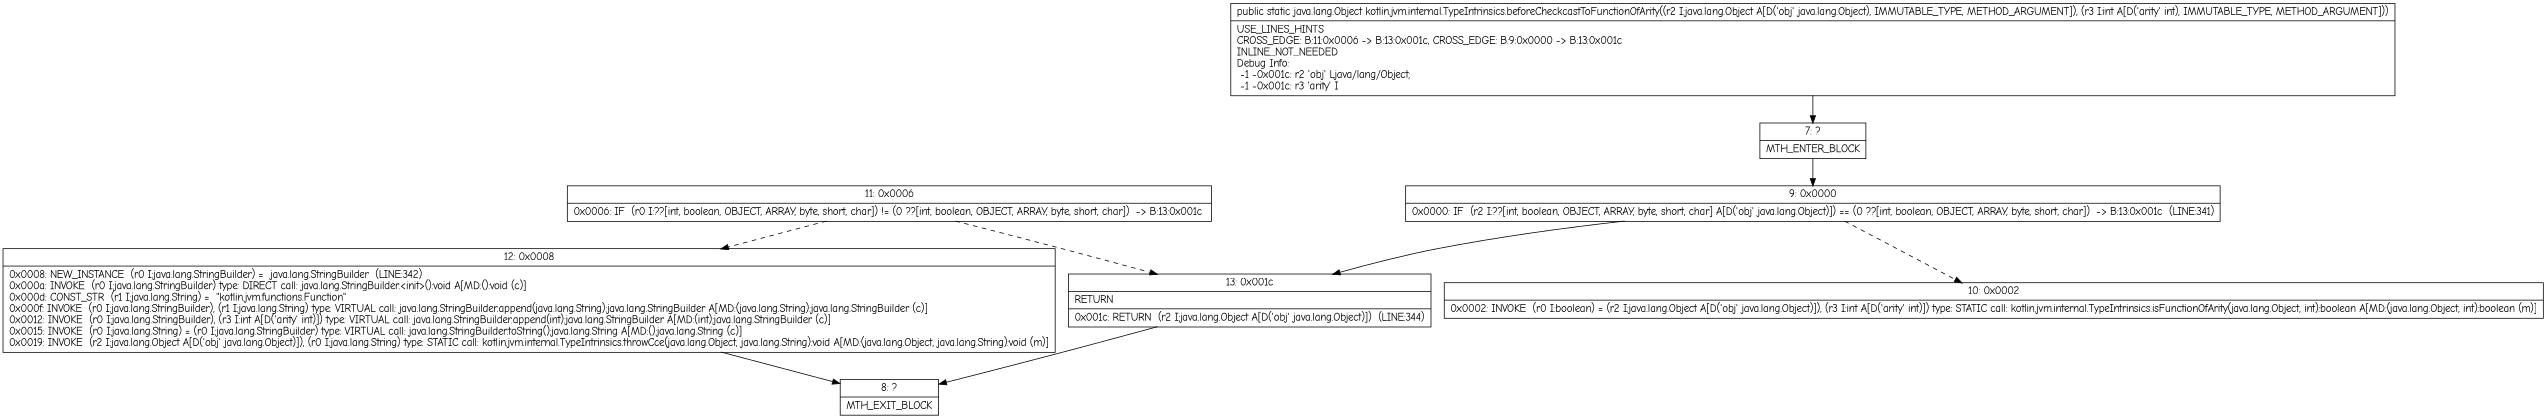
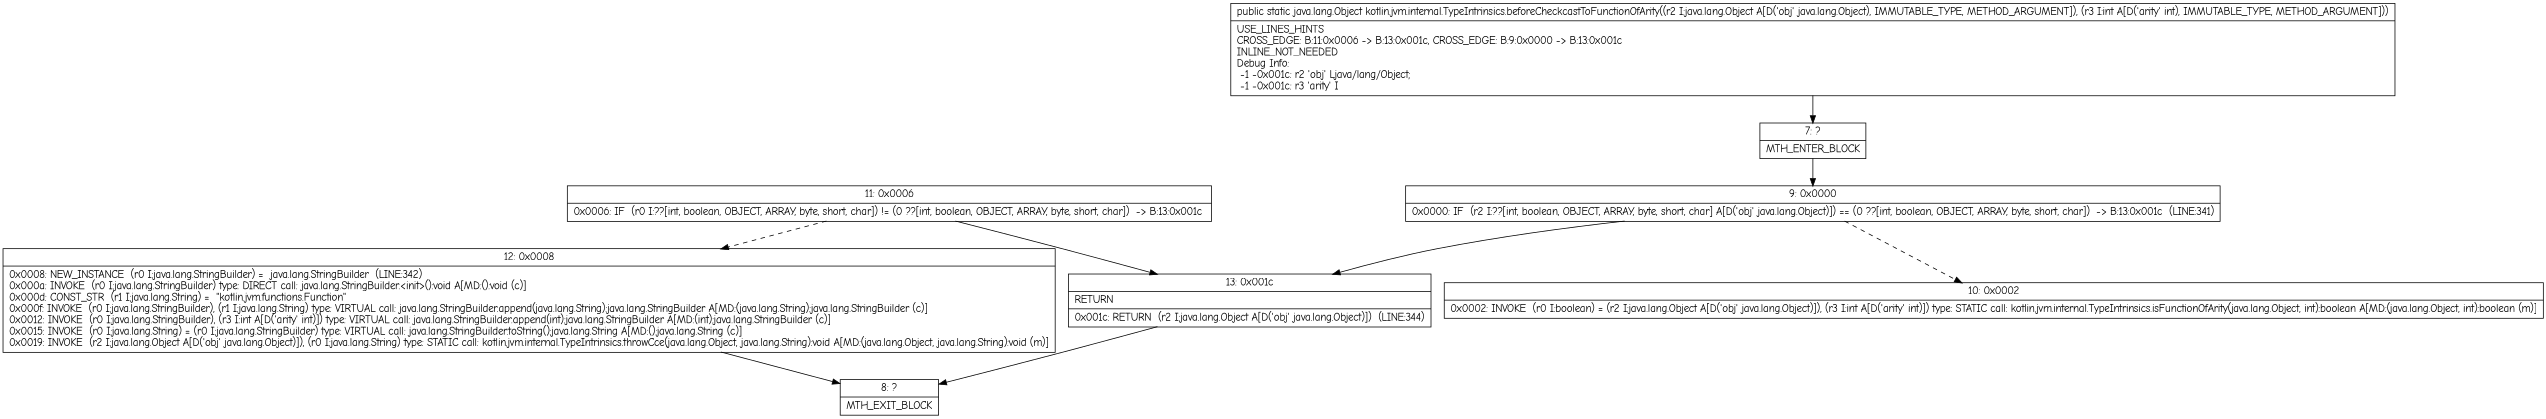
(1053, 246) -> (1053, 246)
